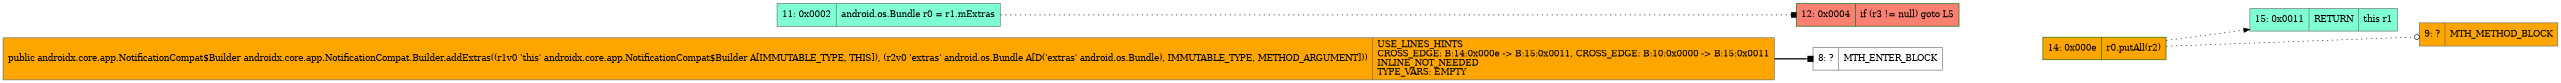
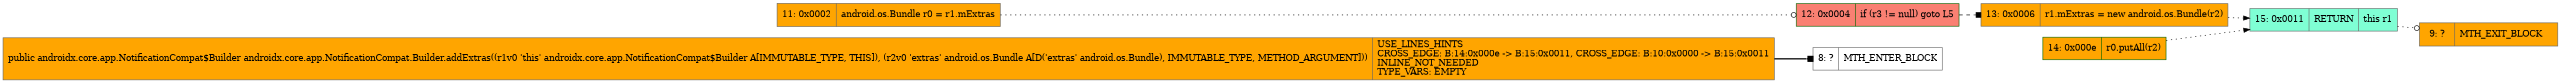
(889, 15) -> (889, 15)
(1396, 15) -> (1396, 15)
none -> (2104, 15)
(2501, 34) -> (2501, 34)
(2290, 42) -> (2406, 27)
